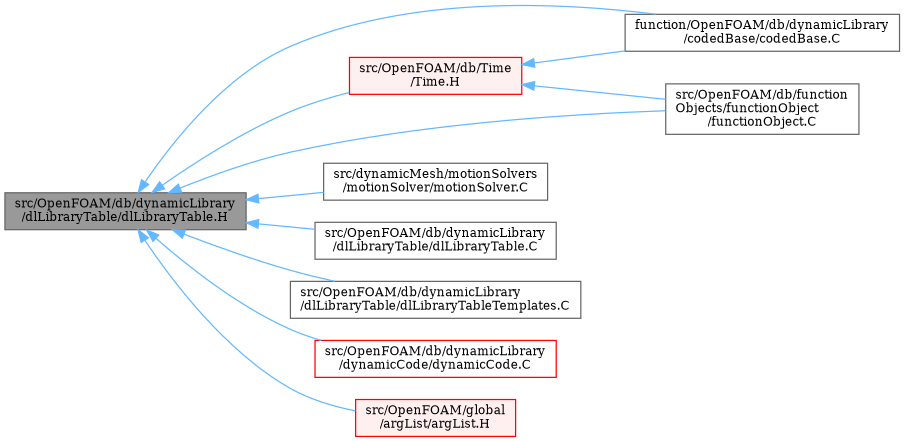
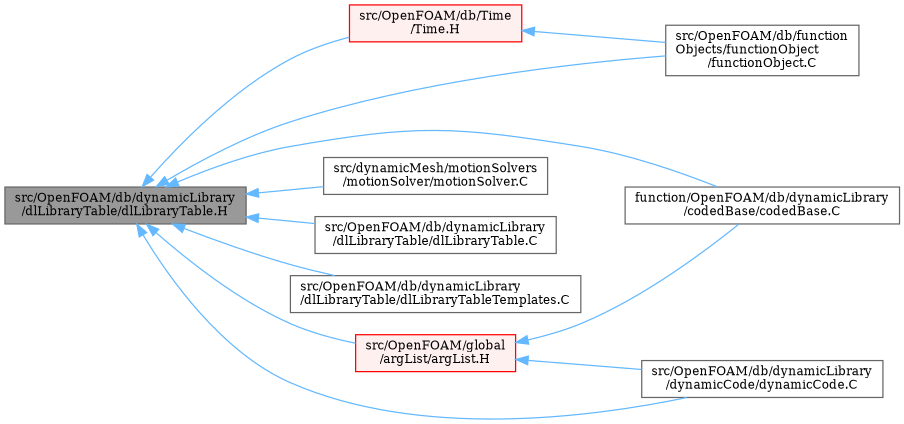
(580, 57) -> (640, 294)
(436, 359) -> (762, 379)
none -> (585, 365)
